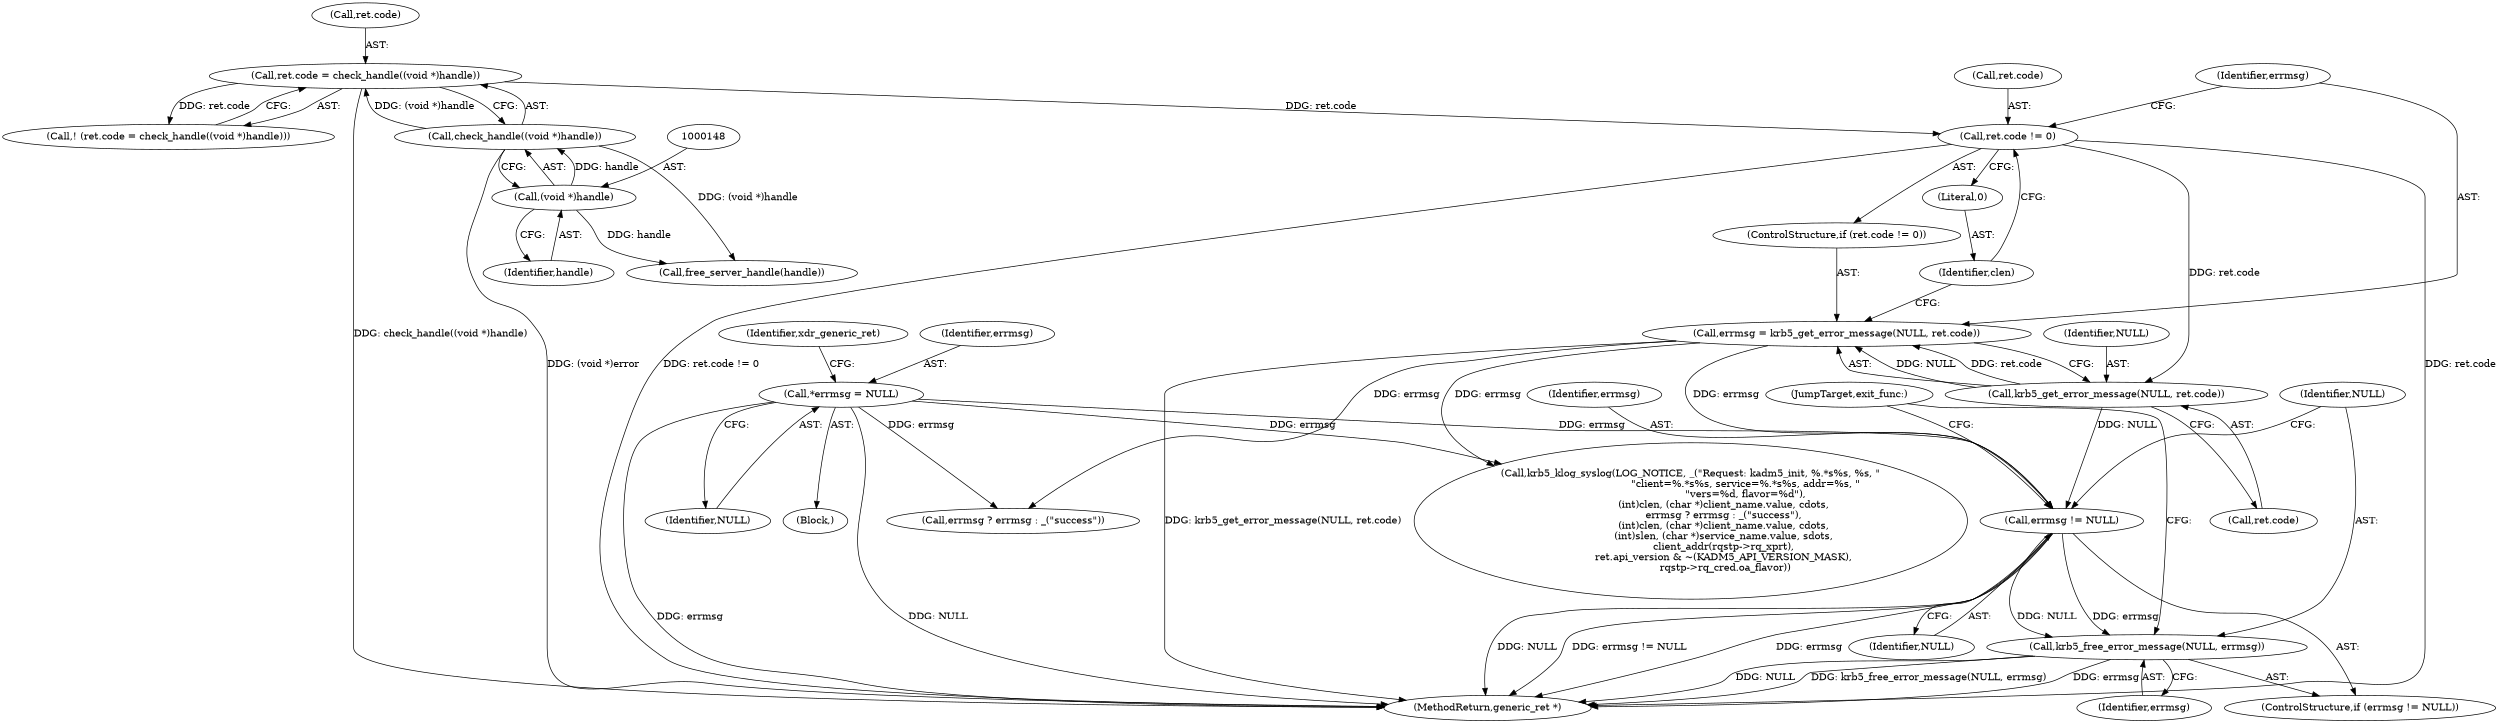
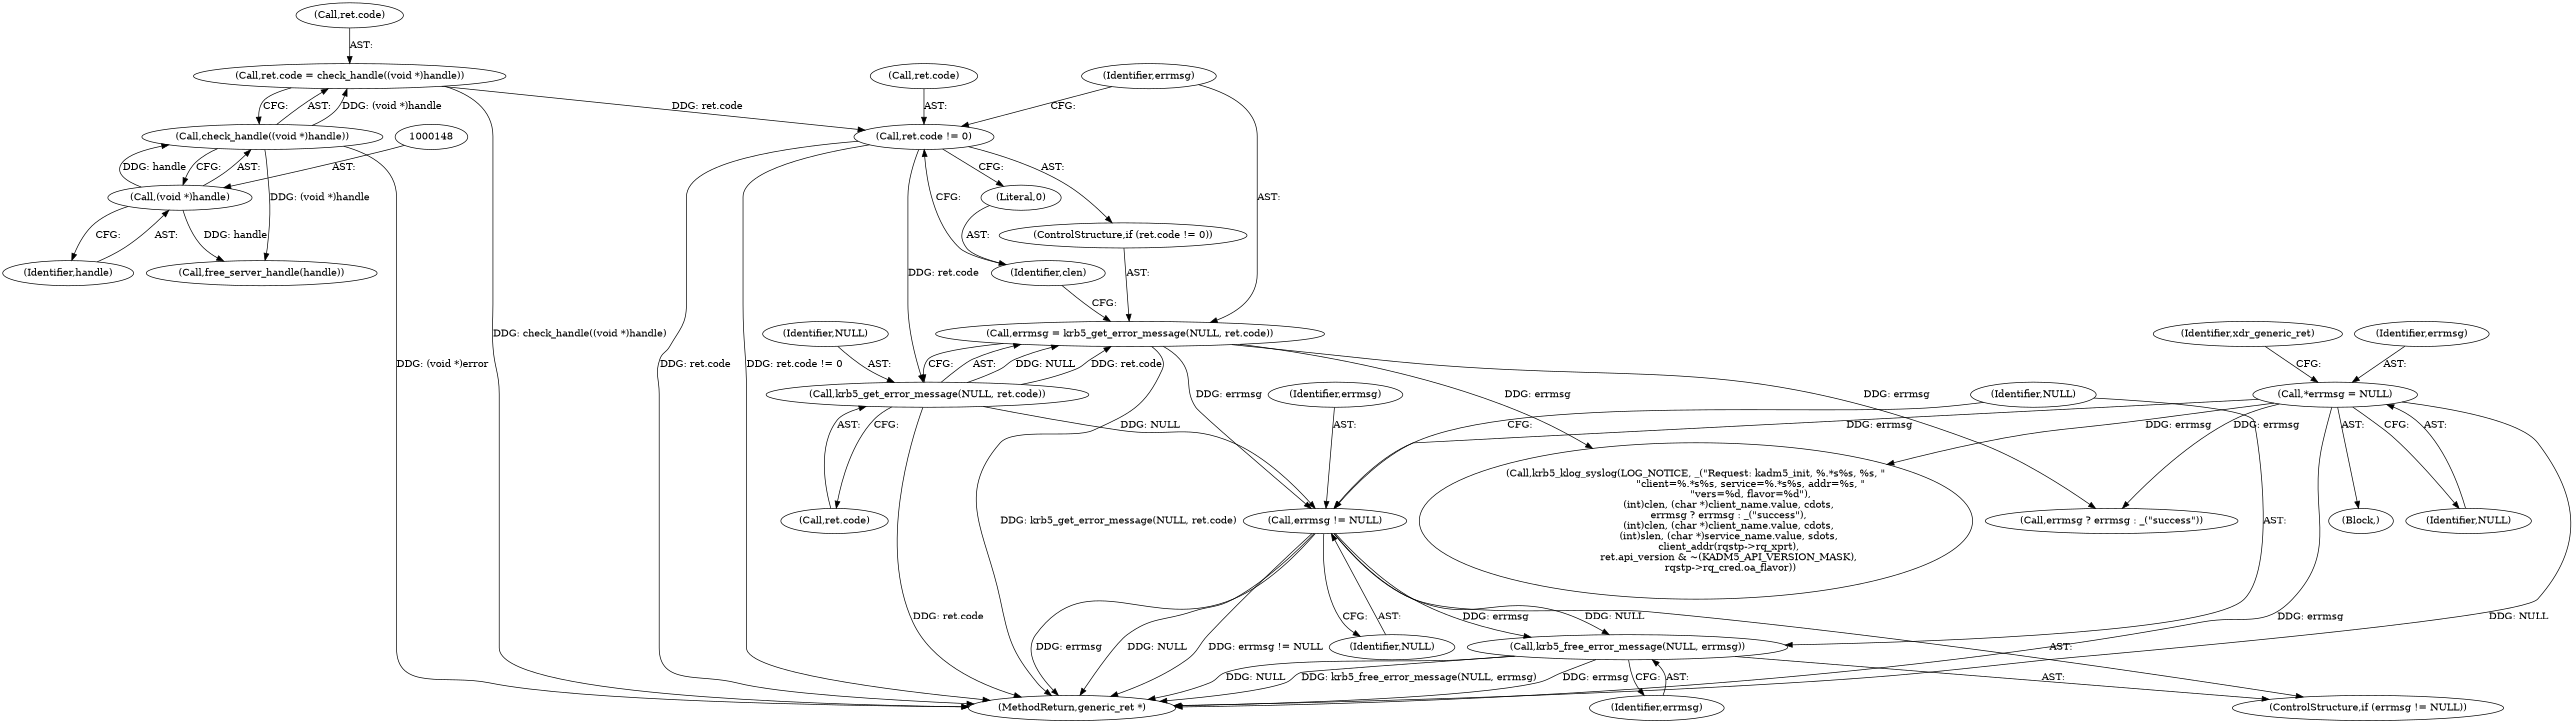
(169, 137) -> none
(1849, 395) -> none
none -> (901, 578)
